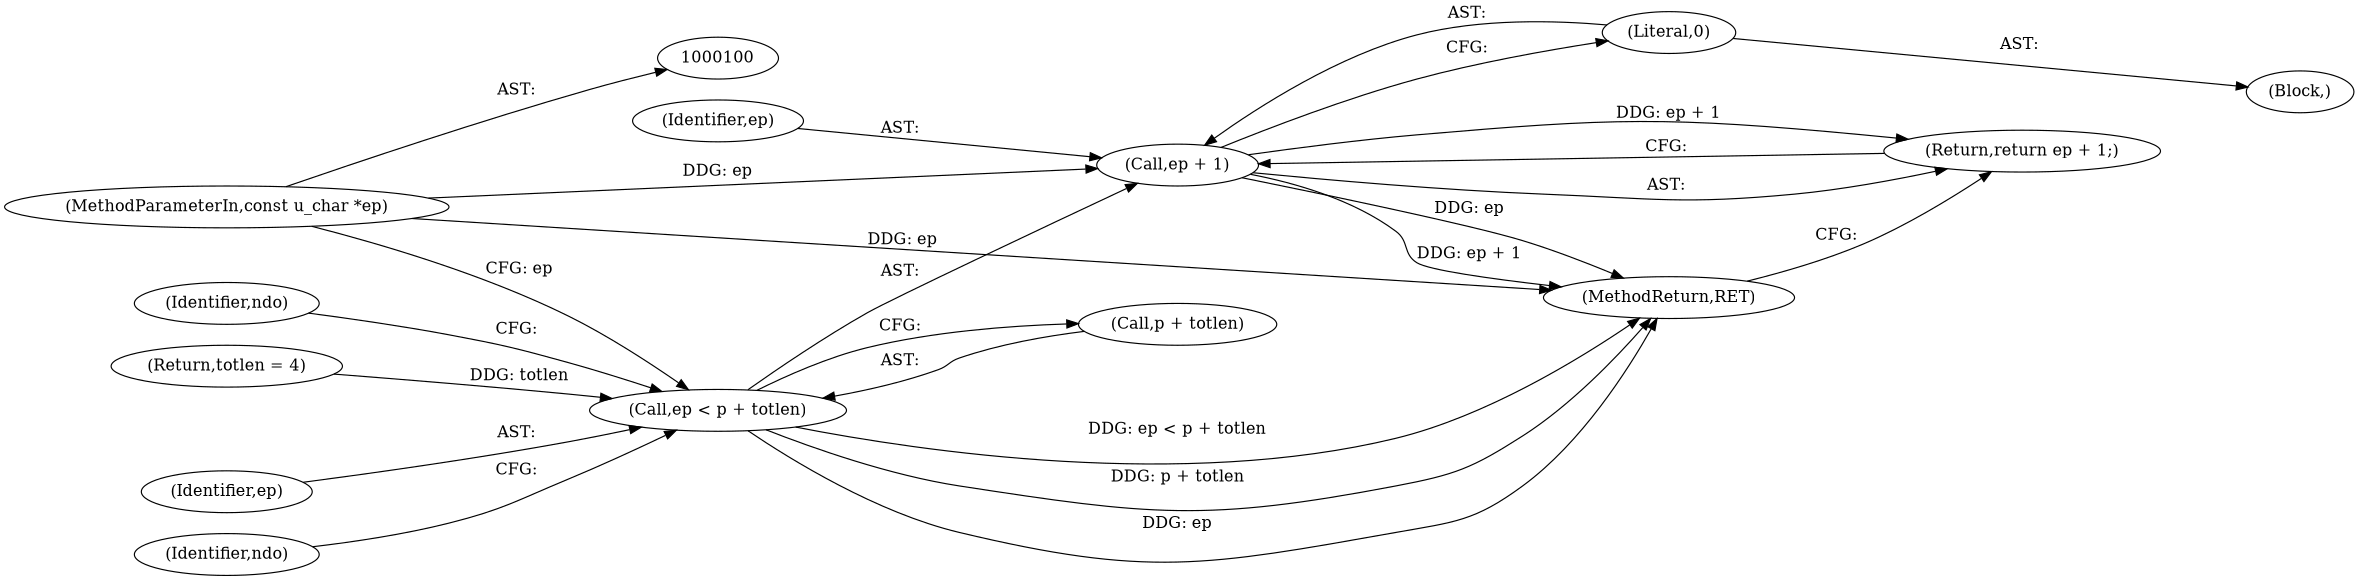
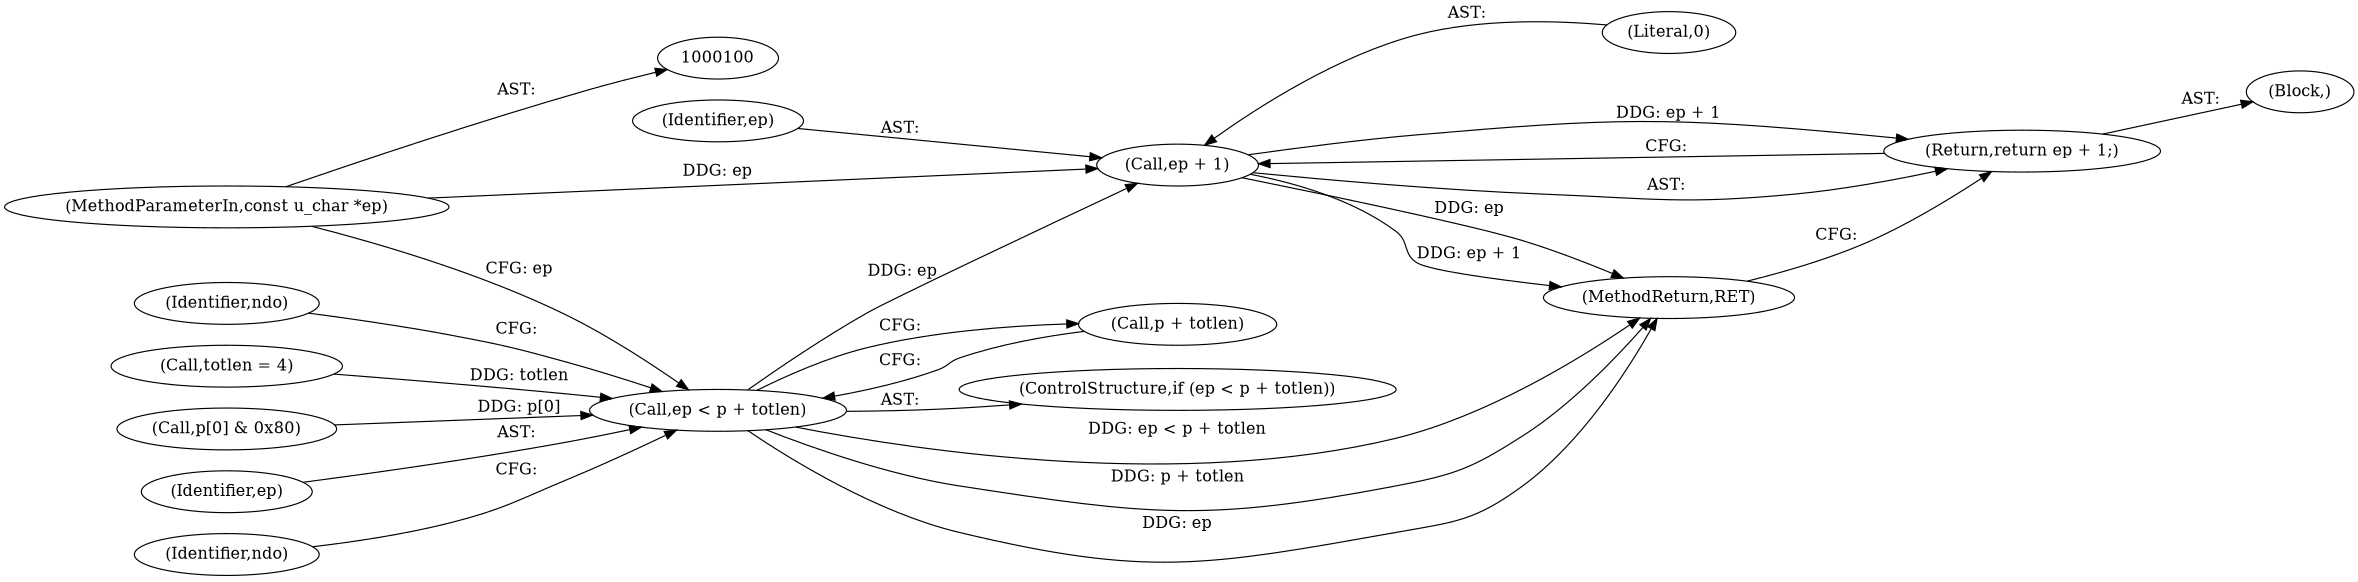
(1985, 62) -> (2172, 119)
(1405, 82) -> none
(948, 252) -> none
(903, 271) -> (903, 271)
(903, 361) -> (903, 361)
(227, 366) -> (227, 366)
none -> (1178, 389)
none -> (227, 429)
